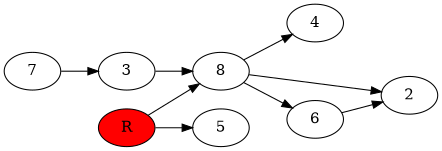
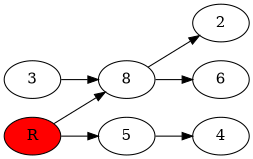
(263, 50) -> (169, 136)
(32, 71) -> none
(357, 109) -> none
